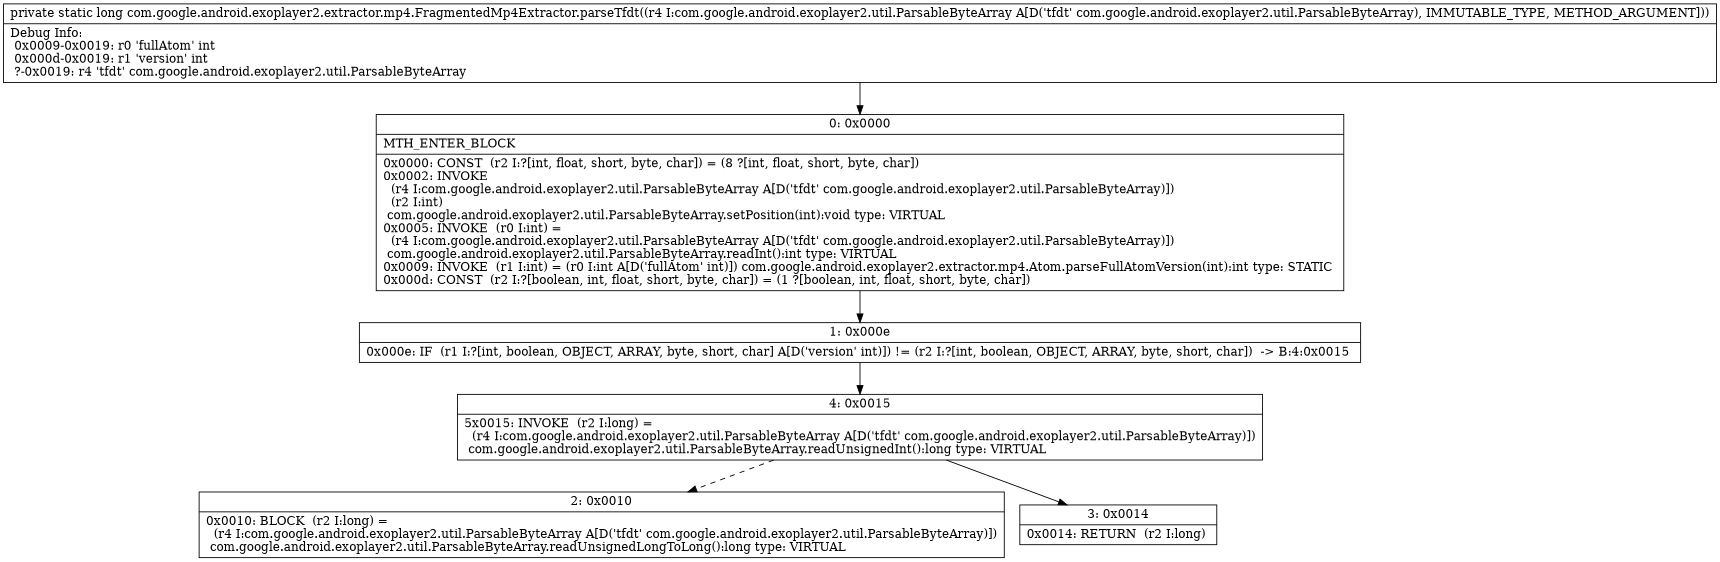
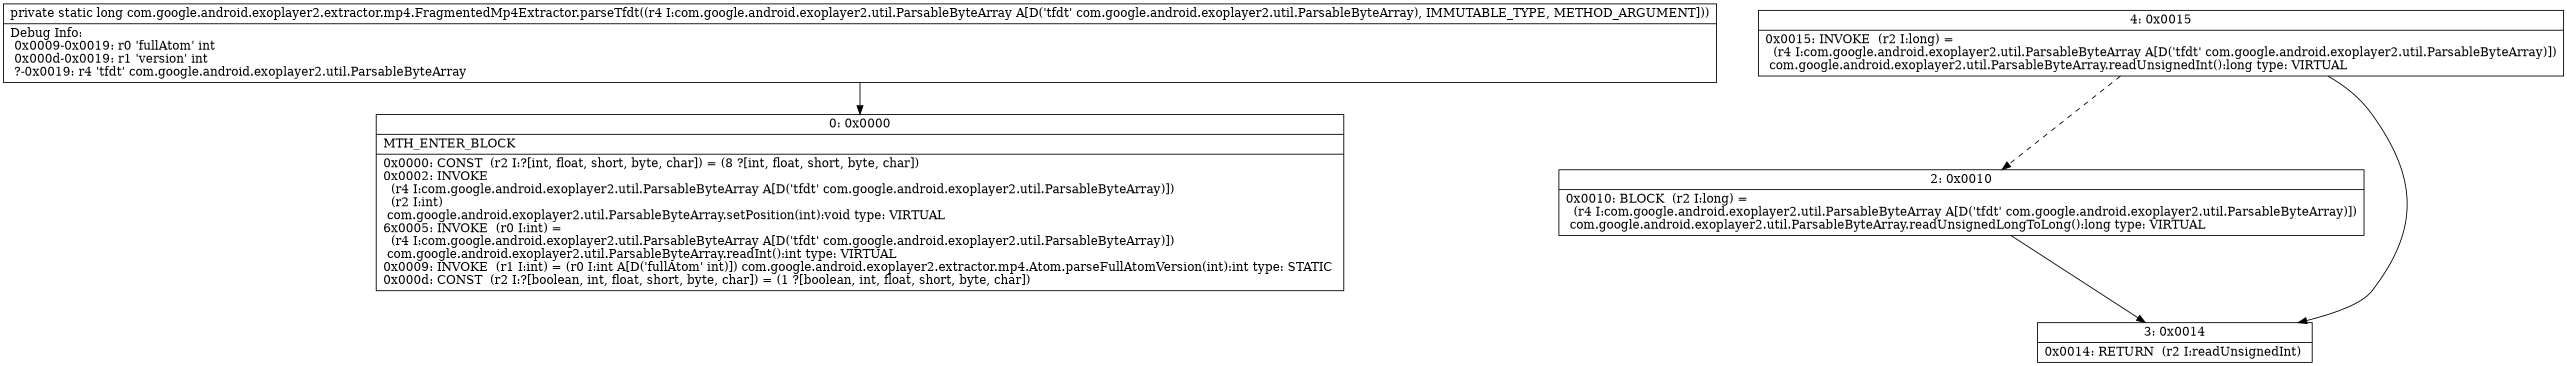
(475, 228) -> (475, 228)
none -> (2074, 277)
(860, 343) -> none
(561, 424) -> (1862, 40)
(1118, 534) -> (2175, 352)
